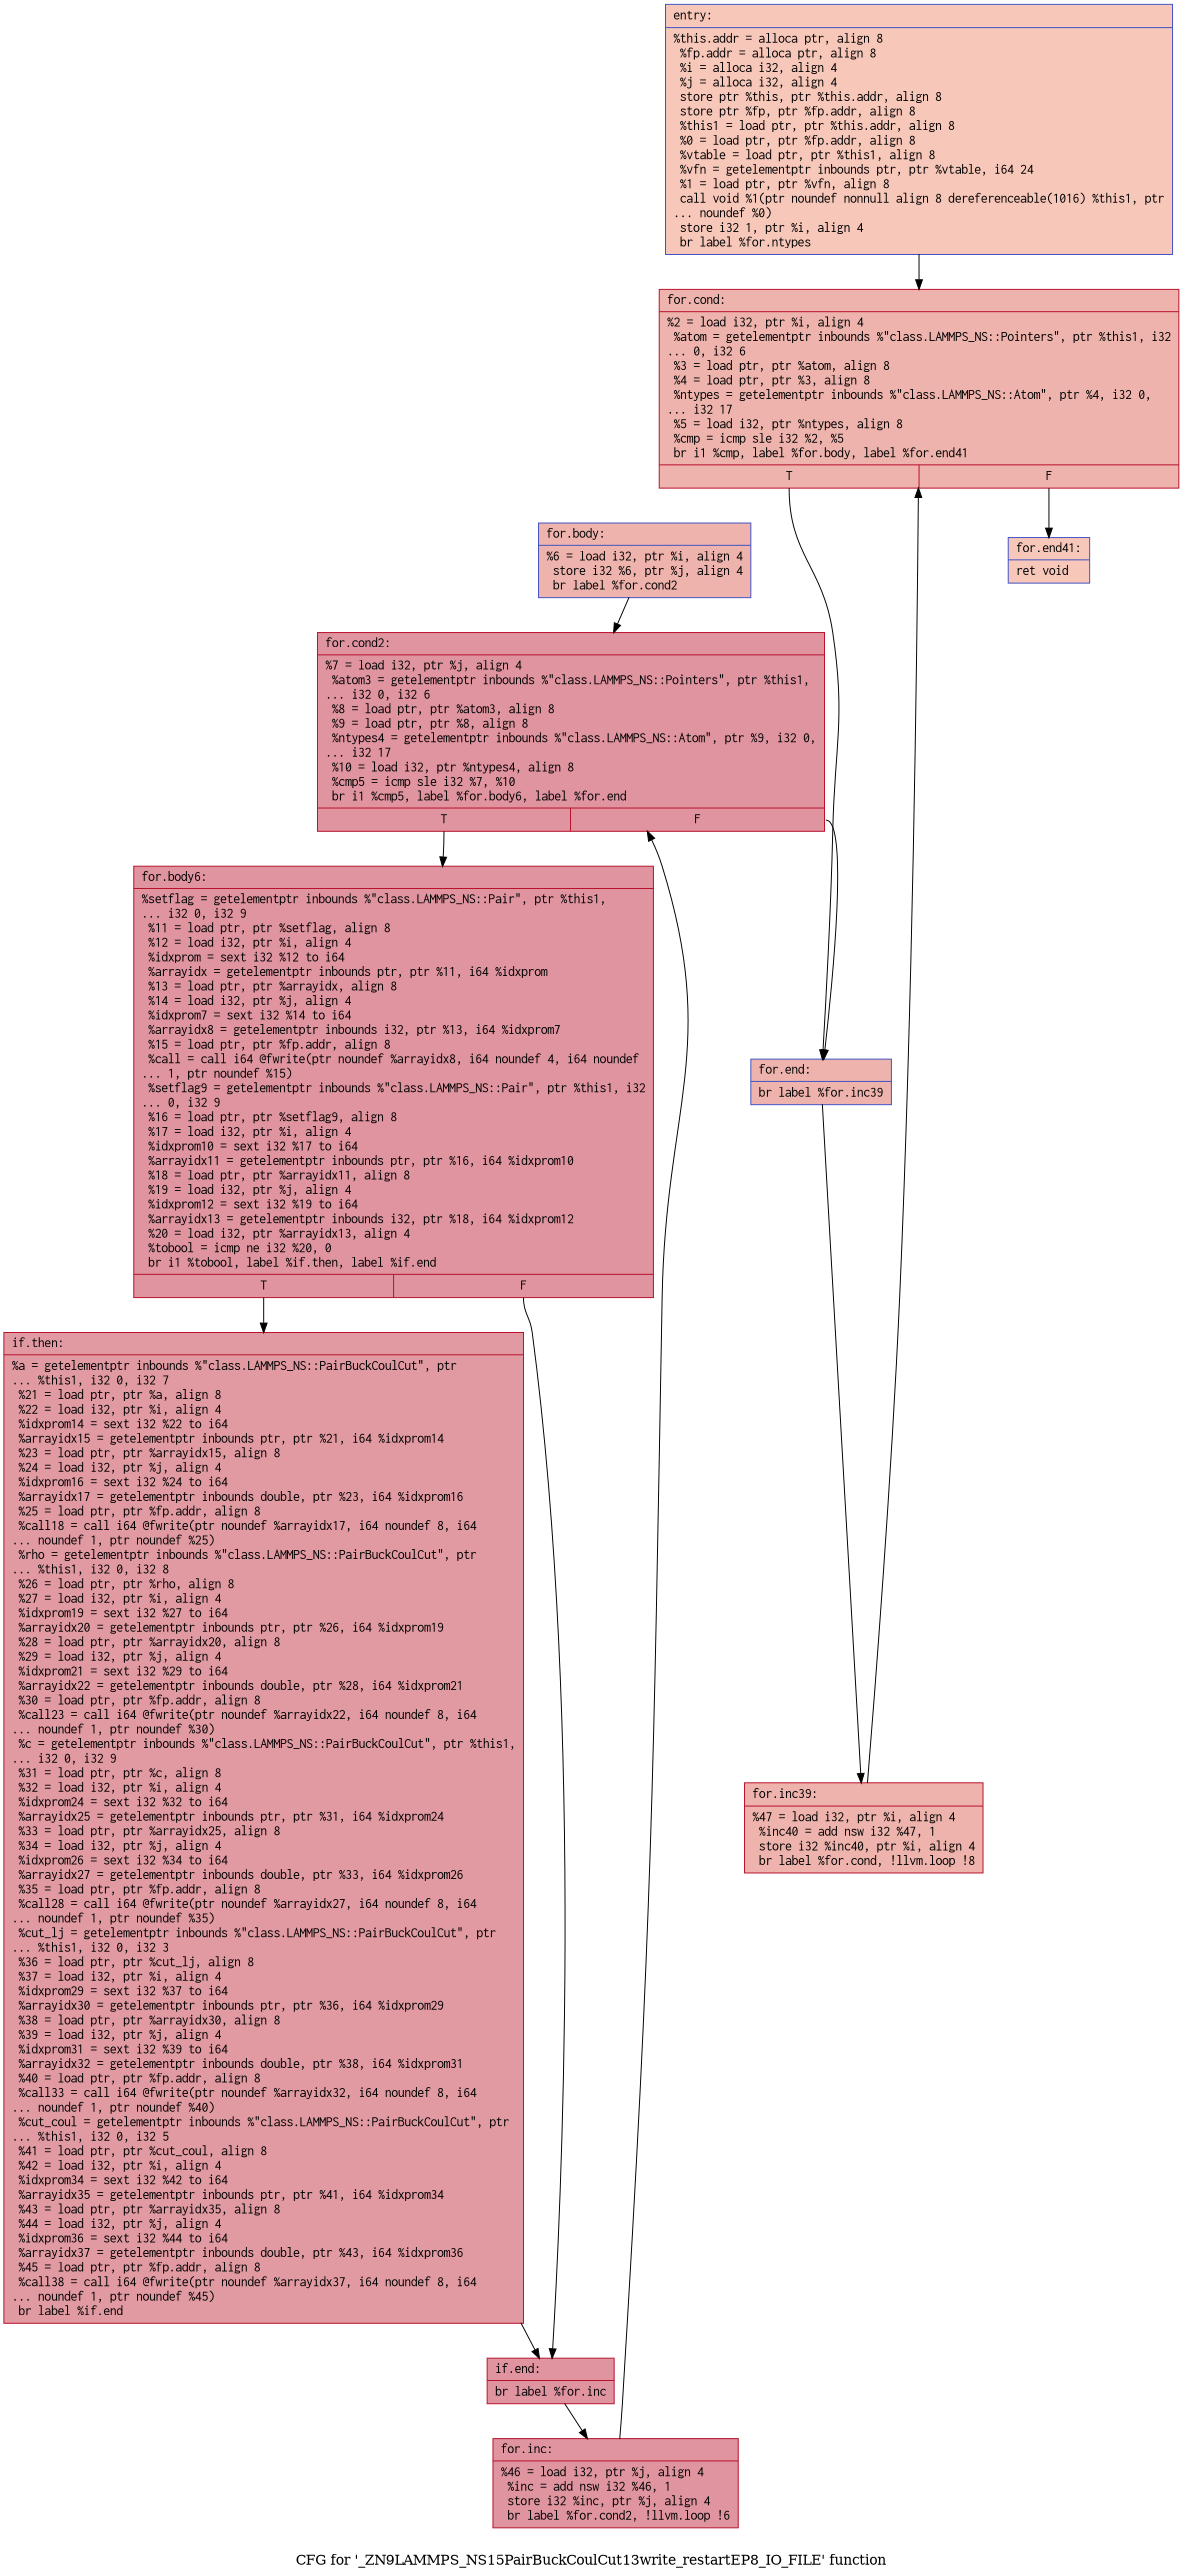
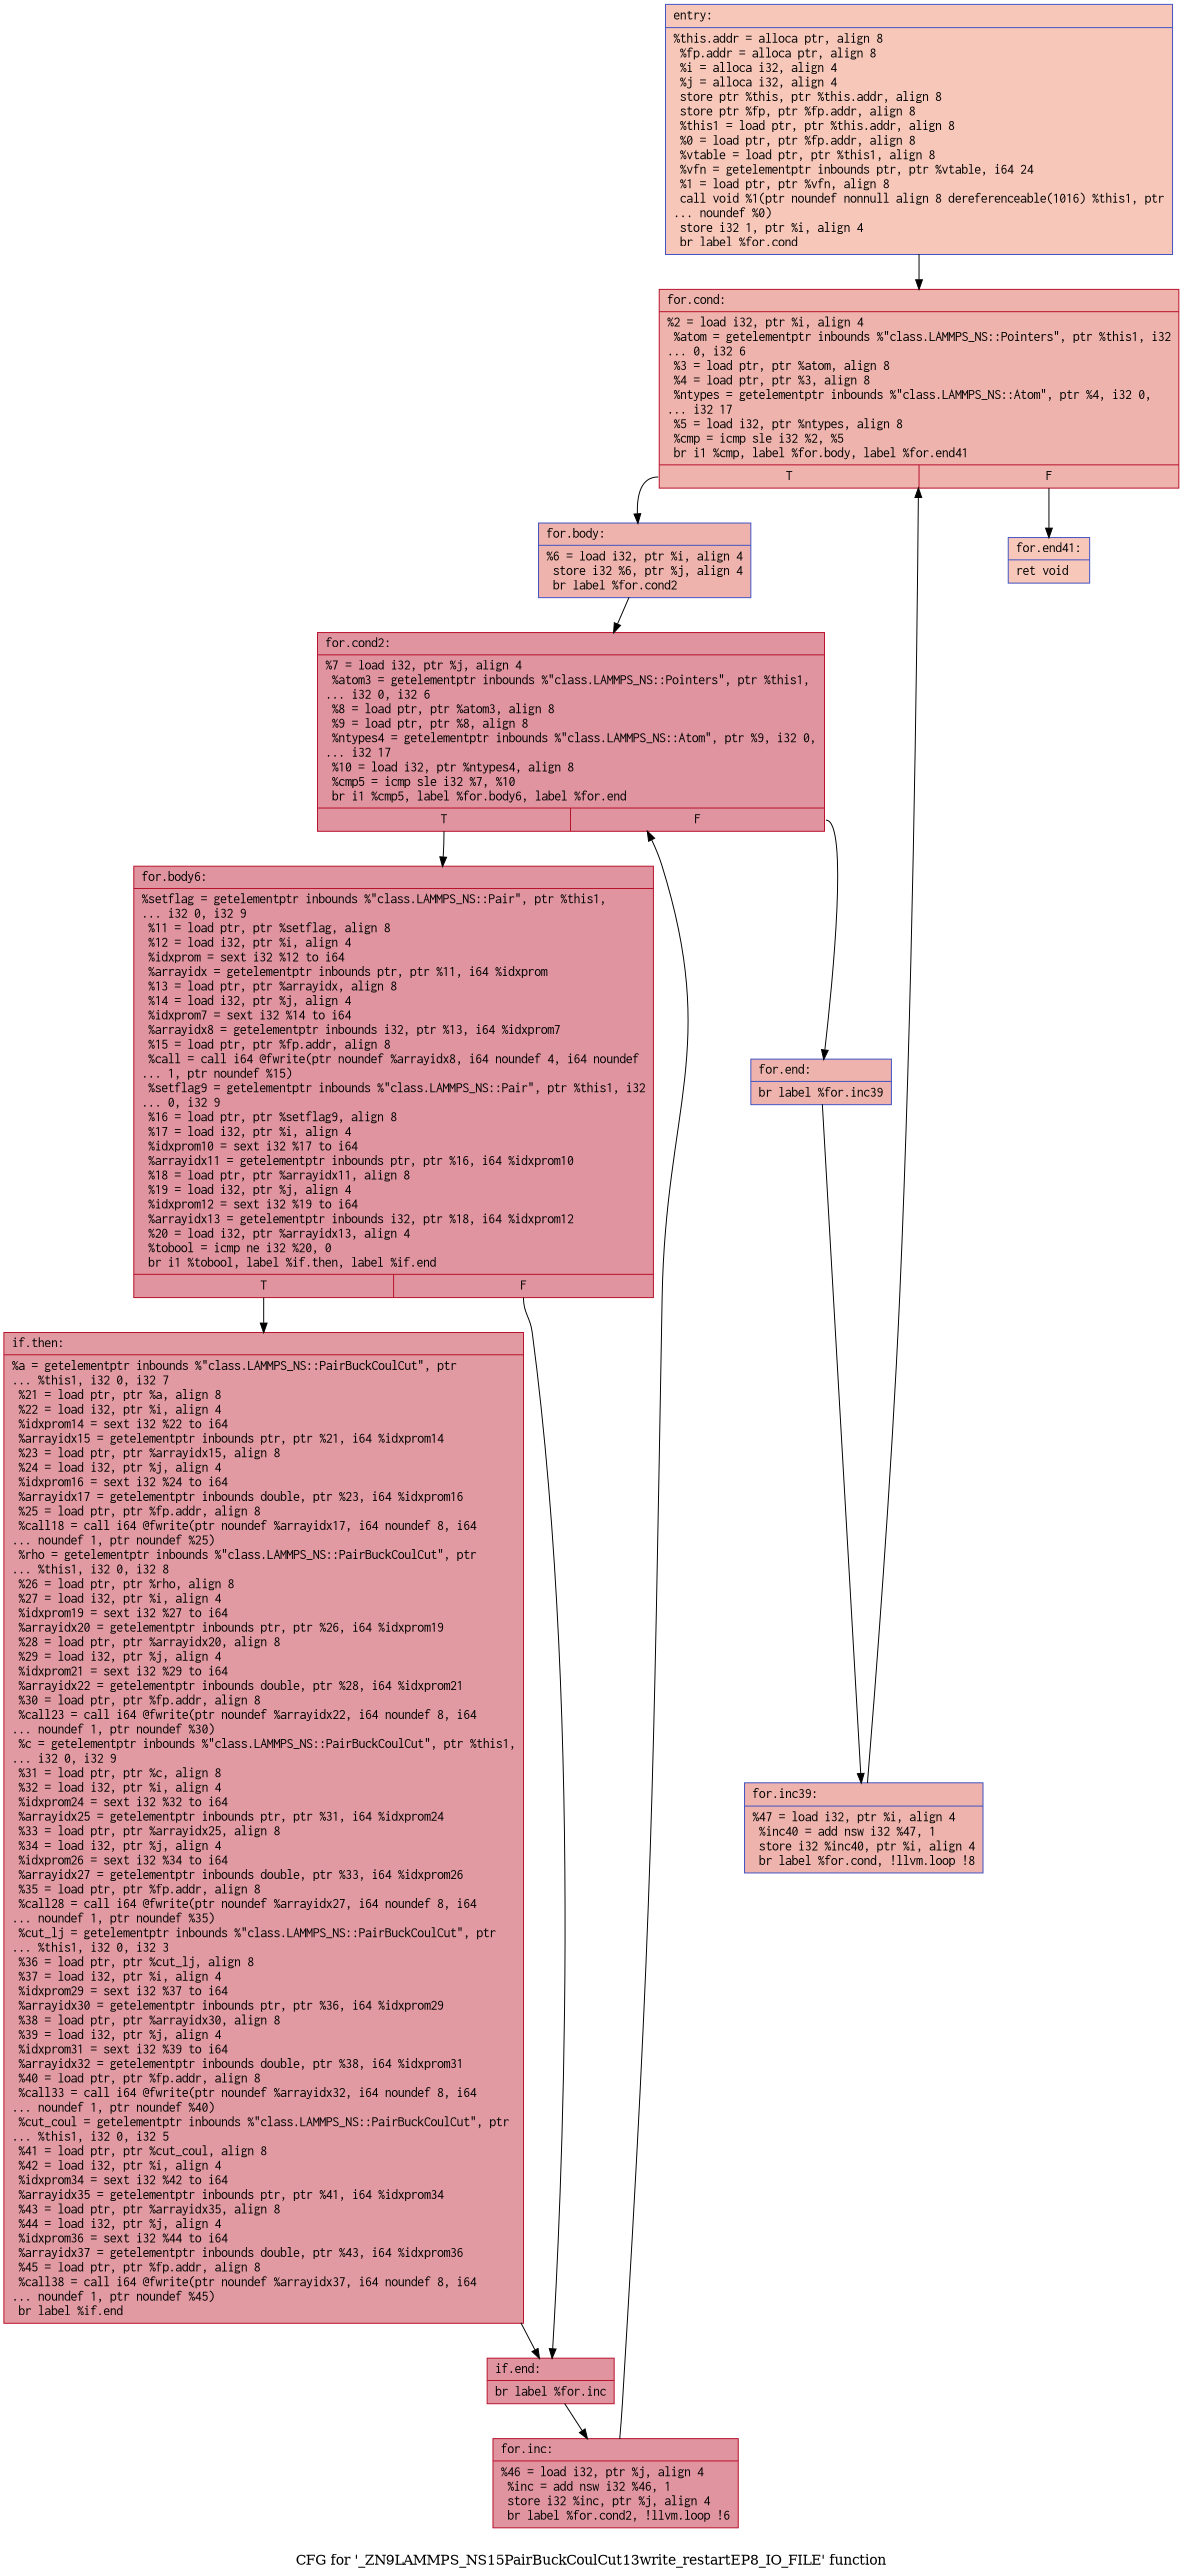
(742, 242) -> (736, 242)
(836, 765) -> (640, 490)
(864, 1828) -> (864, 1828)
